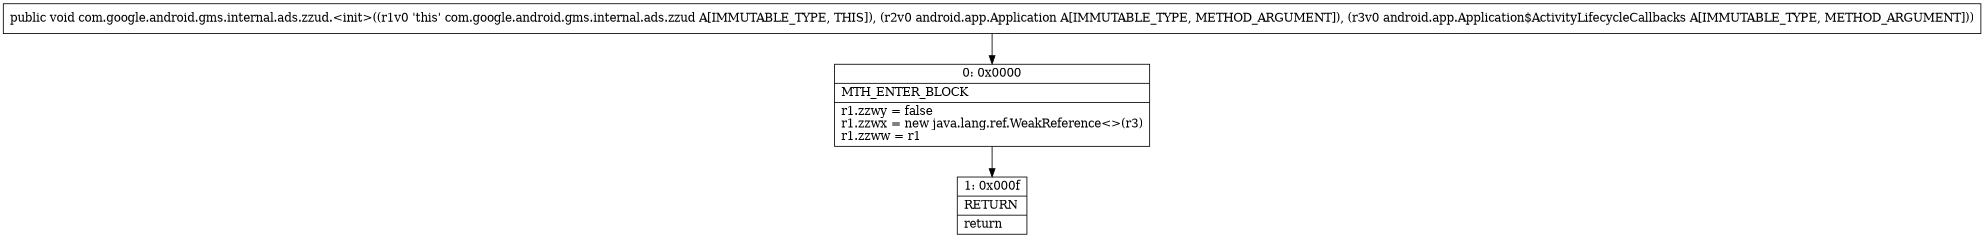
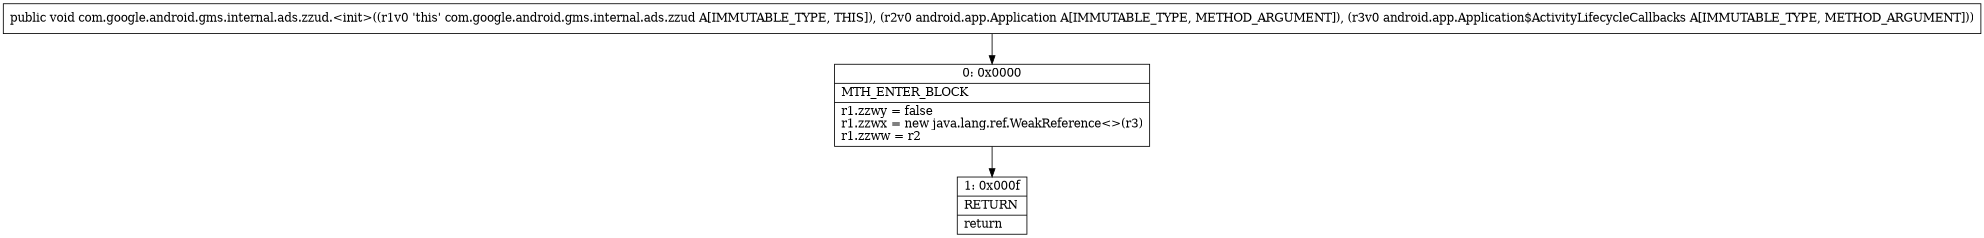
(881, 136) -> (881, 136)
